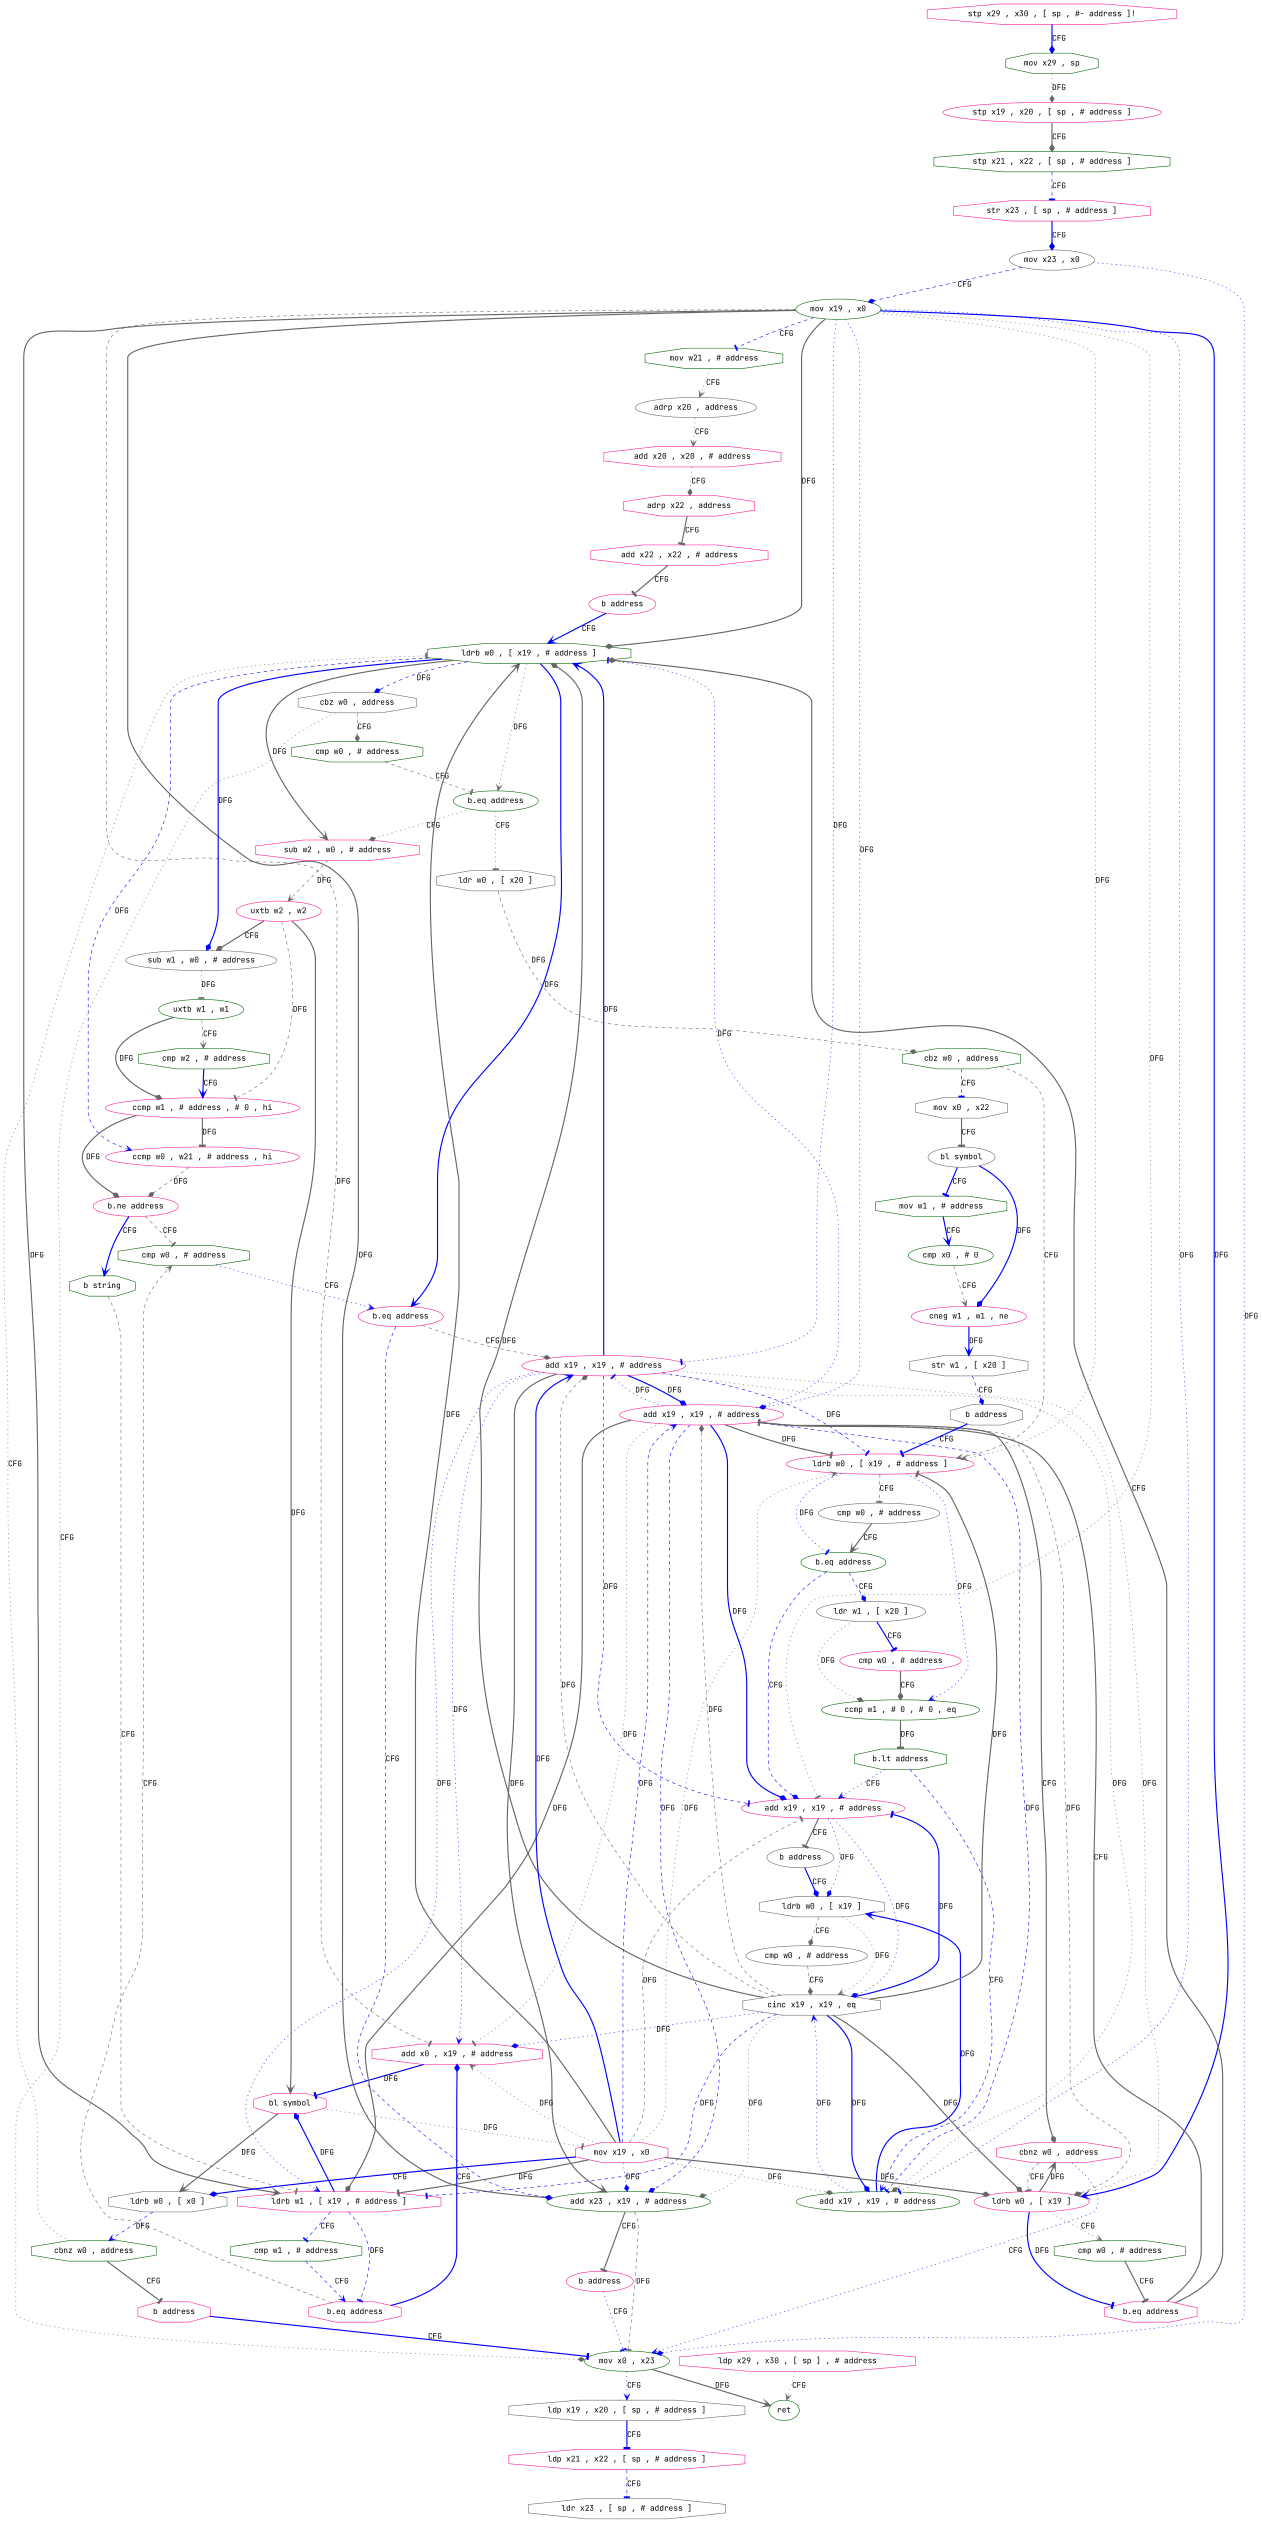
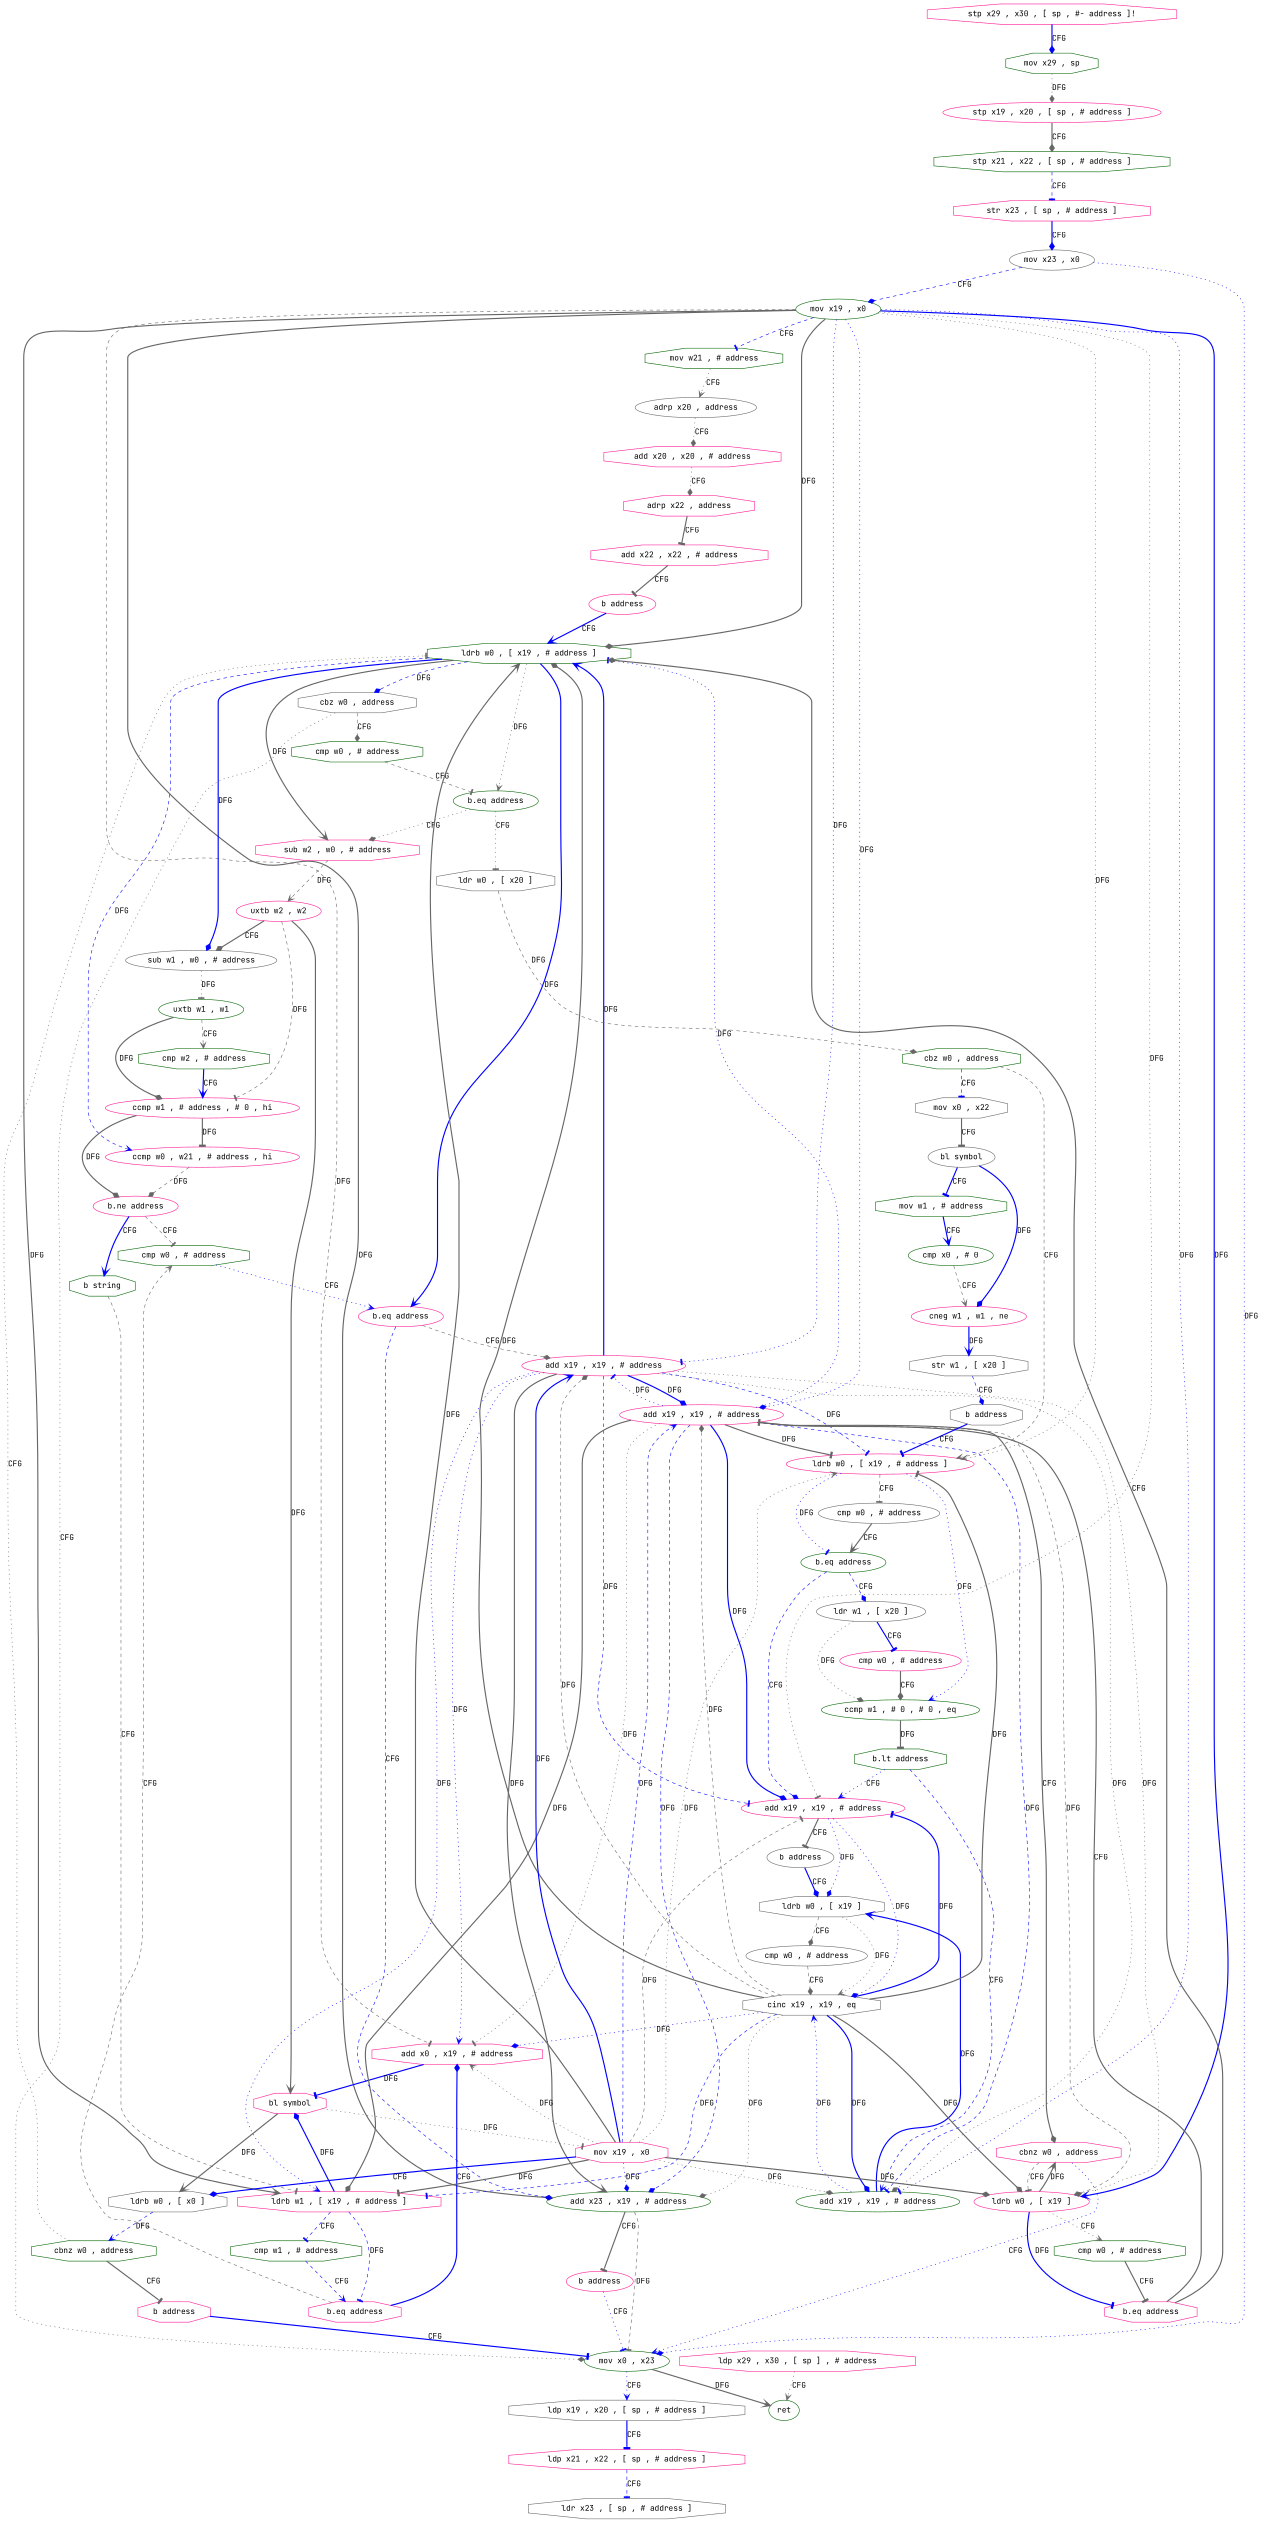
(694, 429) -> (694, 429)
